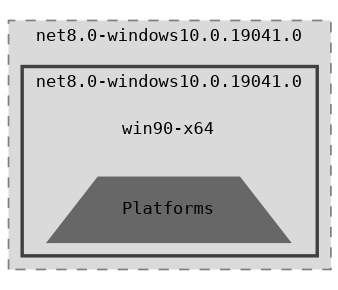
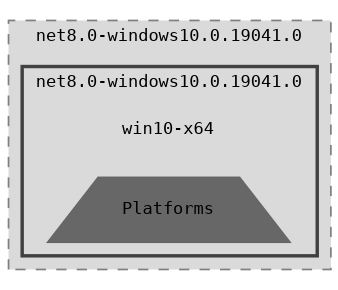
(169, 130) -> (169, 130)
